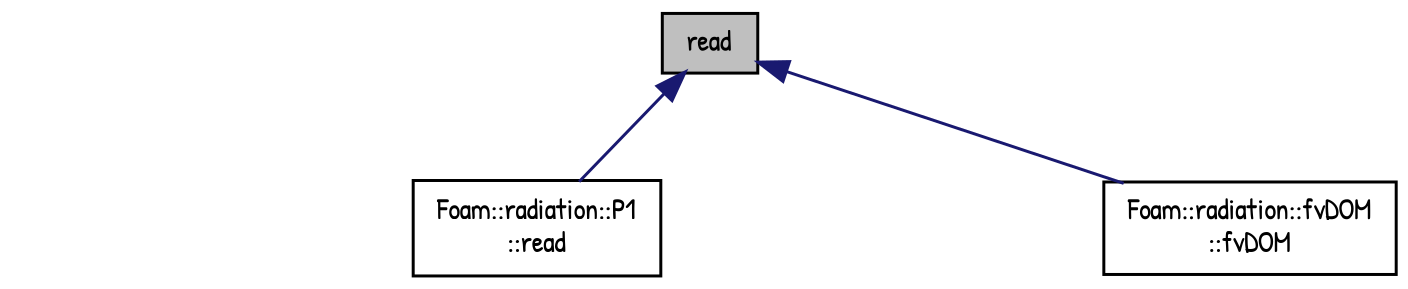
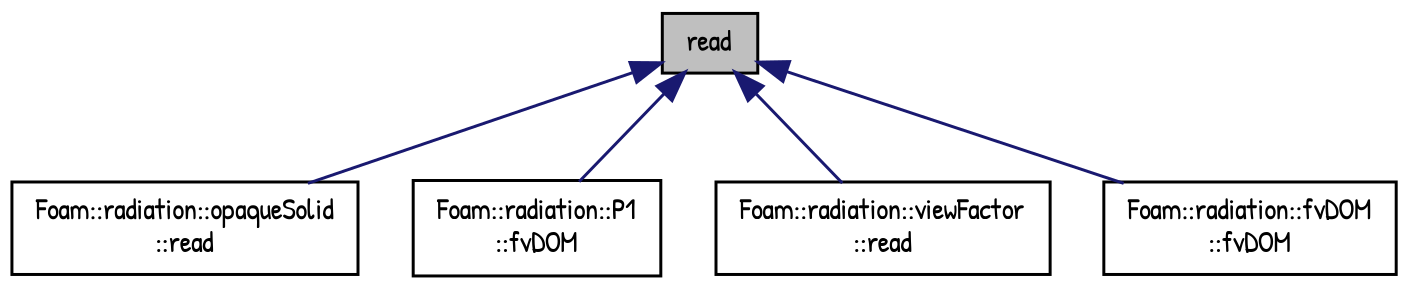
none -> (185, 228)
(537, 228) -> (537, 228)
none -> (883, 228)
